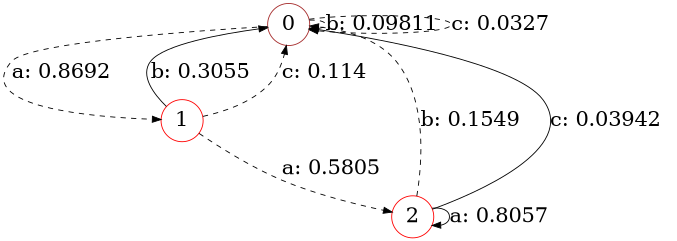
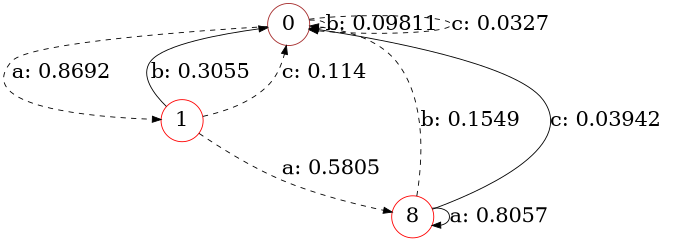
(413, 217) -> (413, 217)
